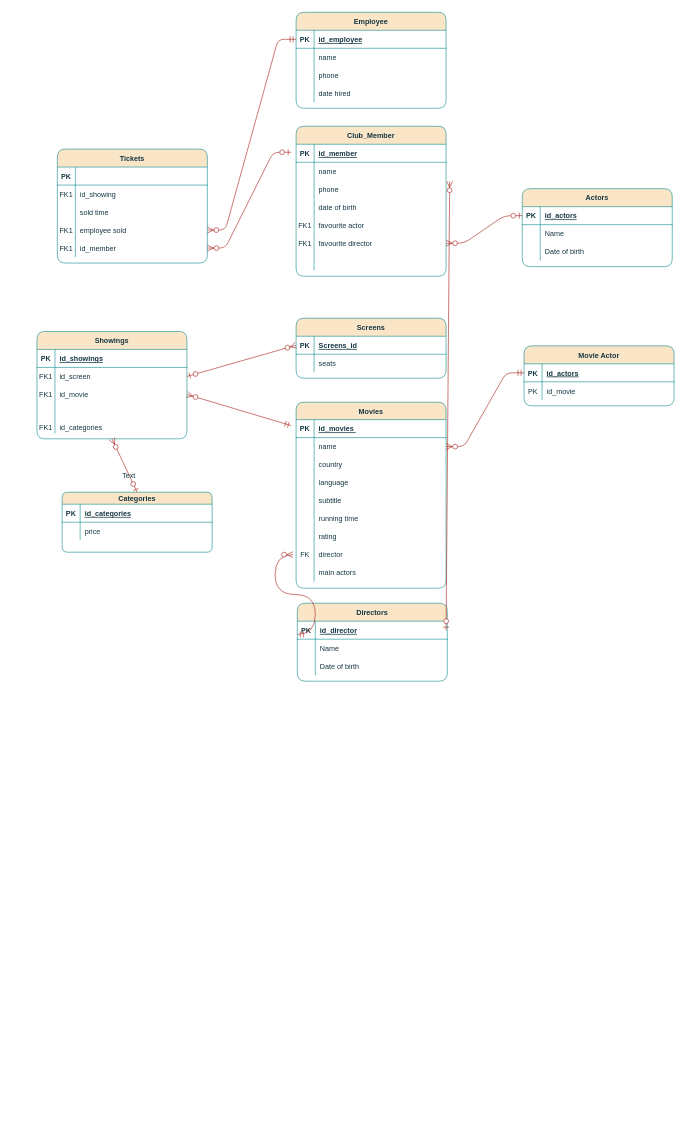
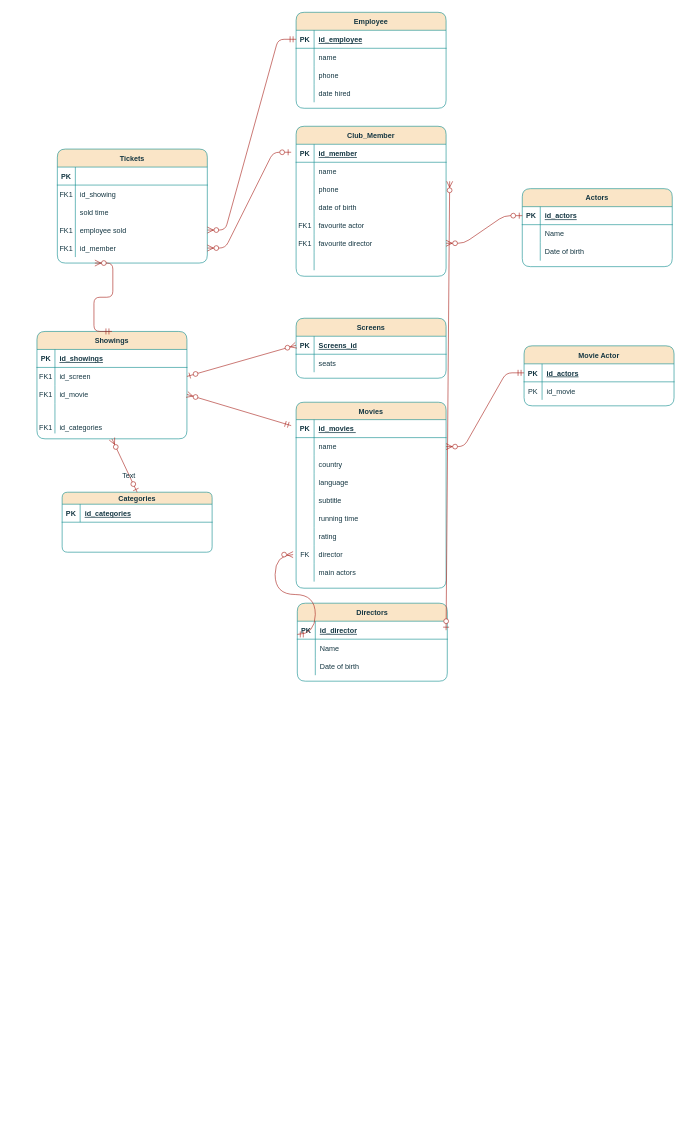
none -> (95, 299)
(146, 531) -> none
